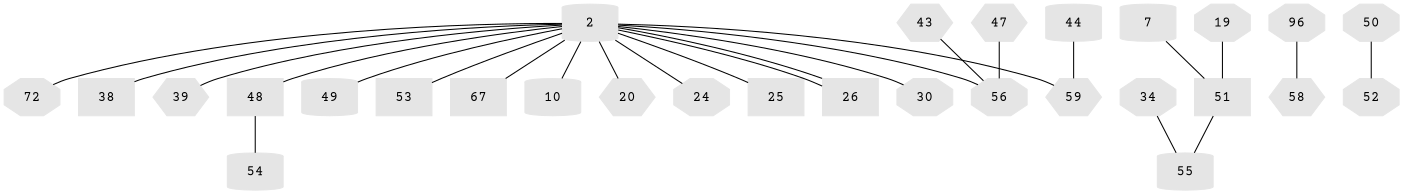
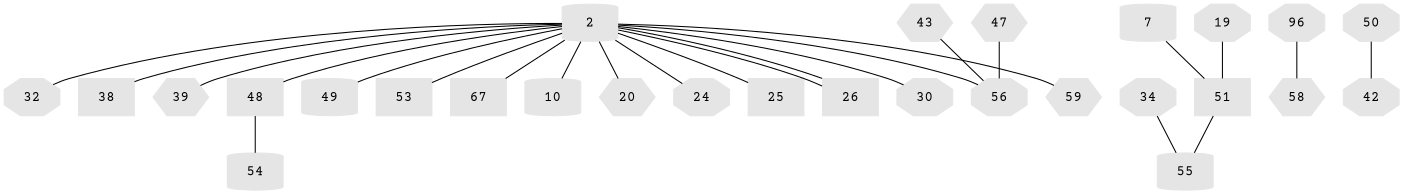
(1074, 23) -> none
(32, 97) -> (32, 97)
(1371, 97) -> (1371, 97)
